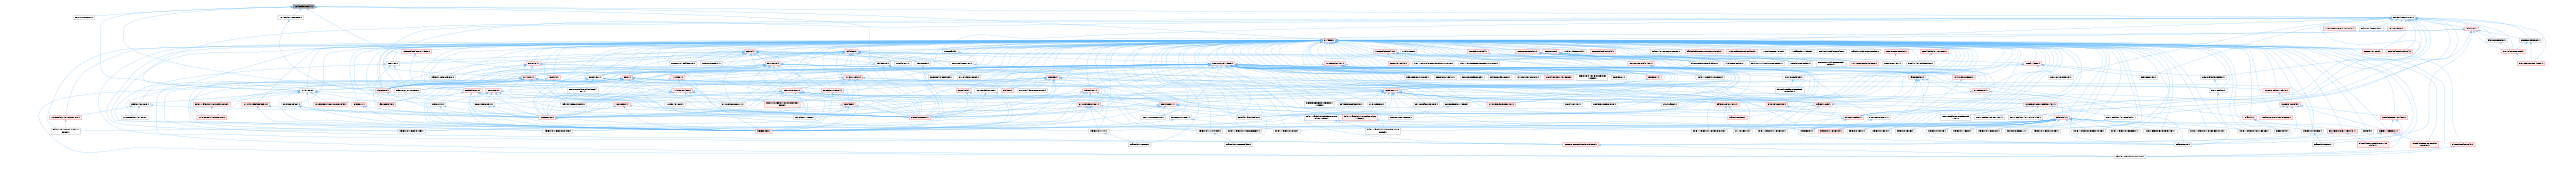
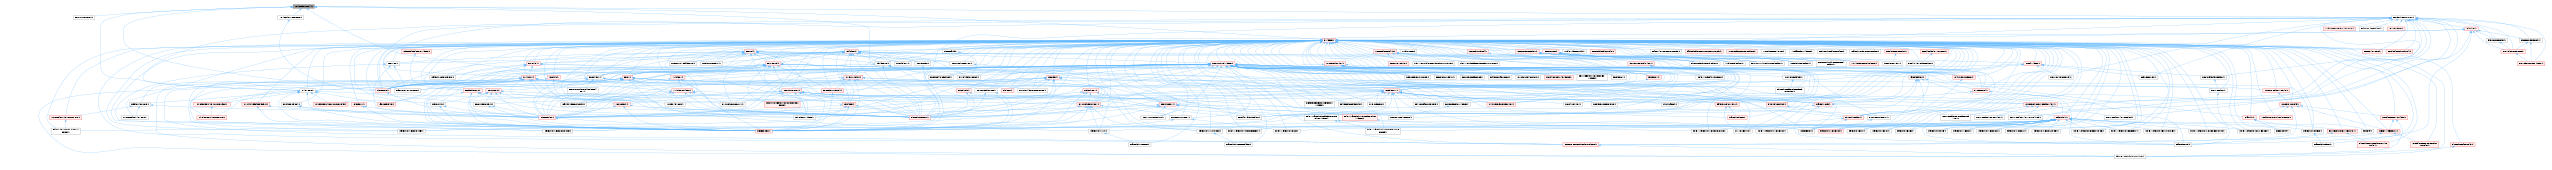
(1592, 77) -> (1592, 77)
(212, 104) -> (212, 104)
(2017, 131) -> (2017, 131)
(2160, 131) -> (2160, 131)
